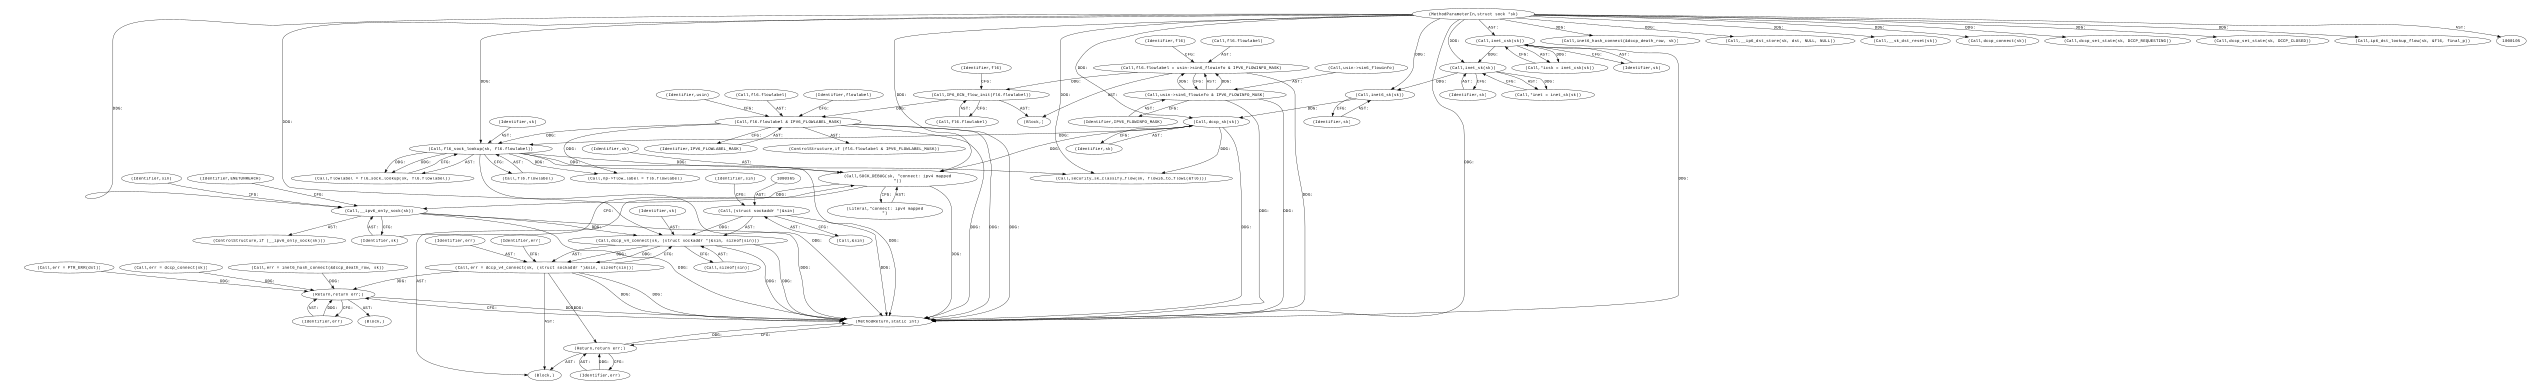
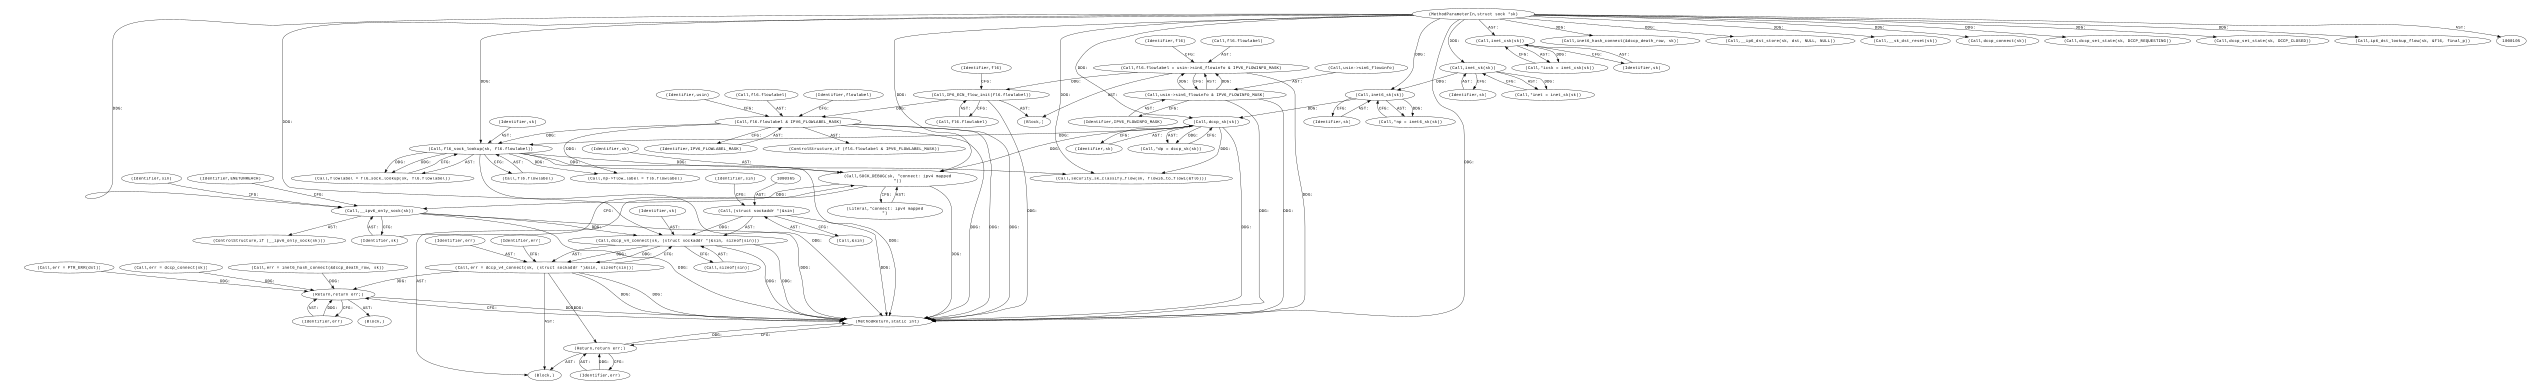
(1488, 53) -> none
none -> (1411, 122)
none -> (1171, 149)
(1502, 310) -> (1027, 244)
